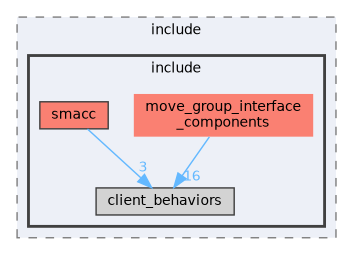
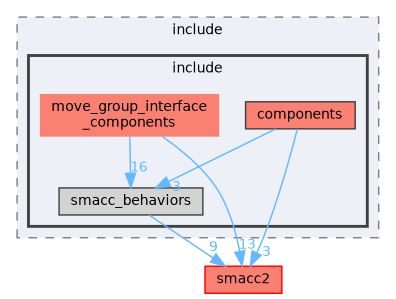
(74, 115) -> (300, 115)
(165, 201) -> (131, 201)
none -> (243, 280)
